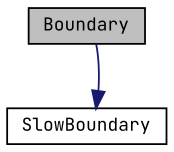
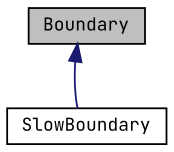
(99, 67) -> (75, 85)
